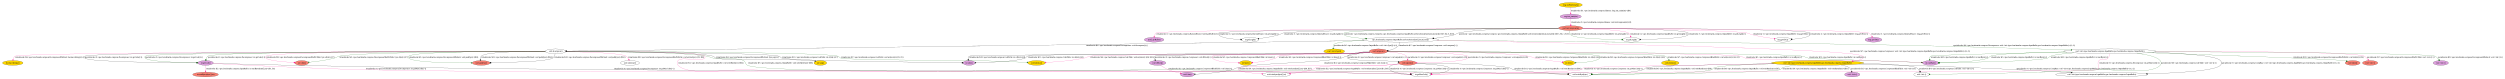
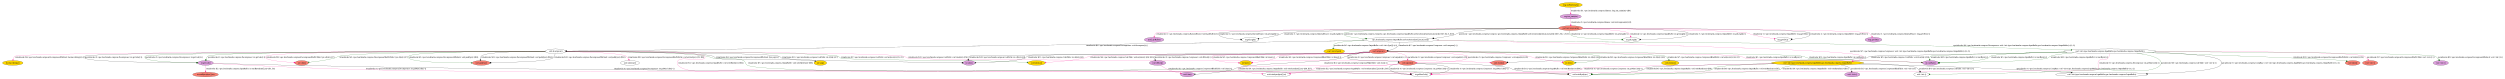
none -> (1499, 63)
